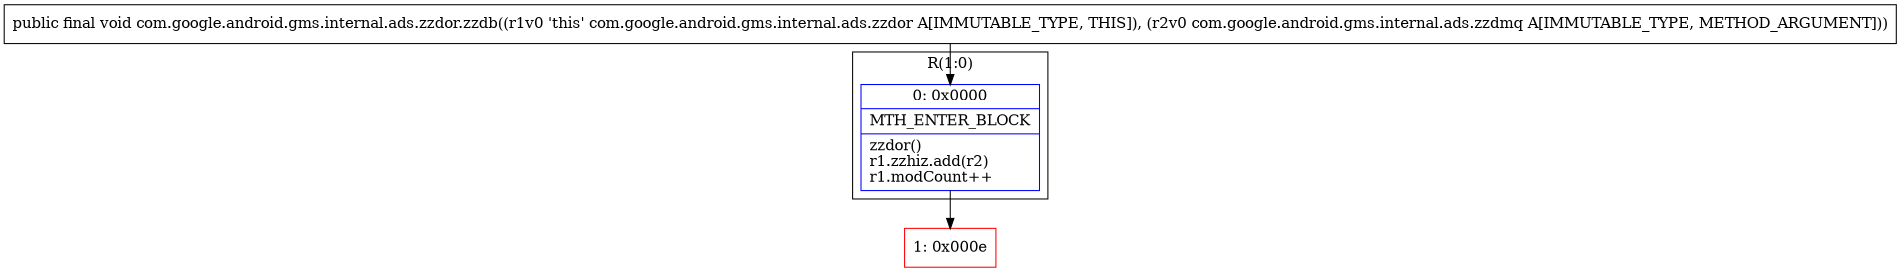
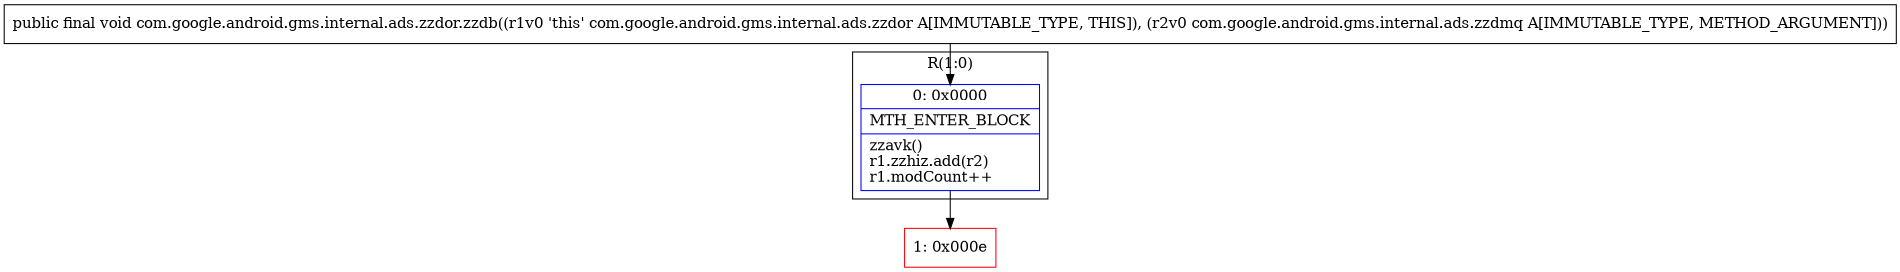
(896, 146) -> (896, 146)
